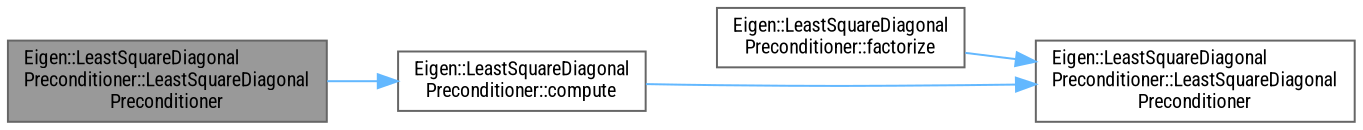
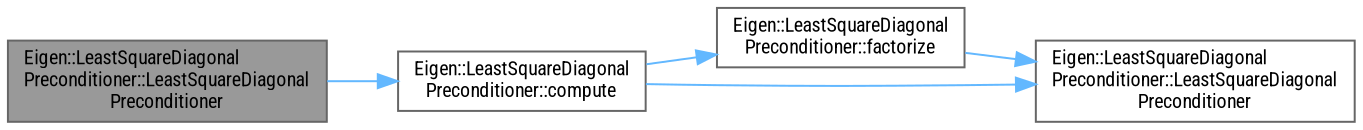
none -> (671, 61)
